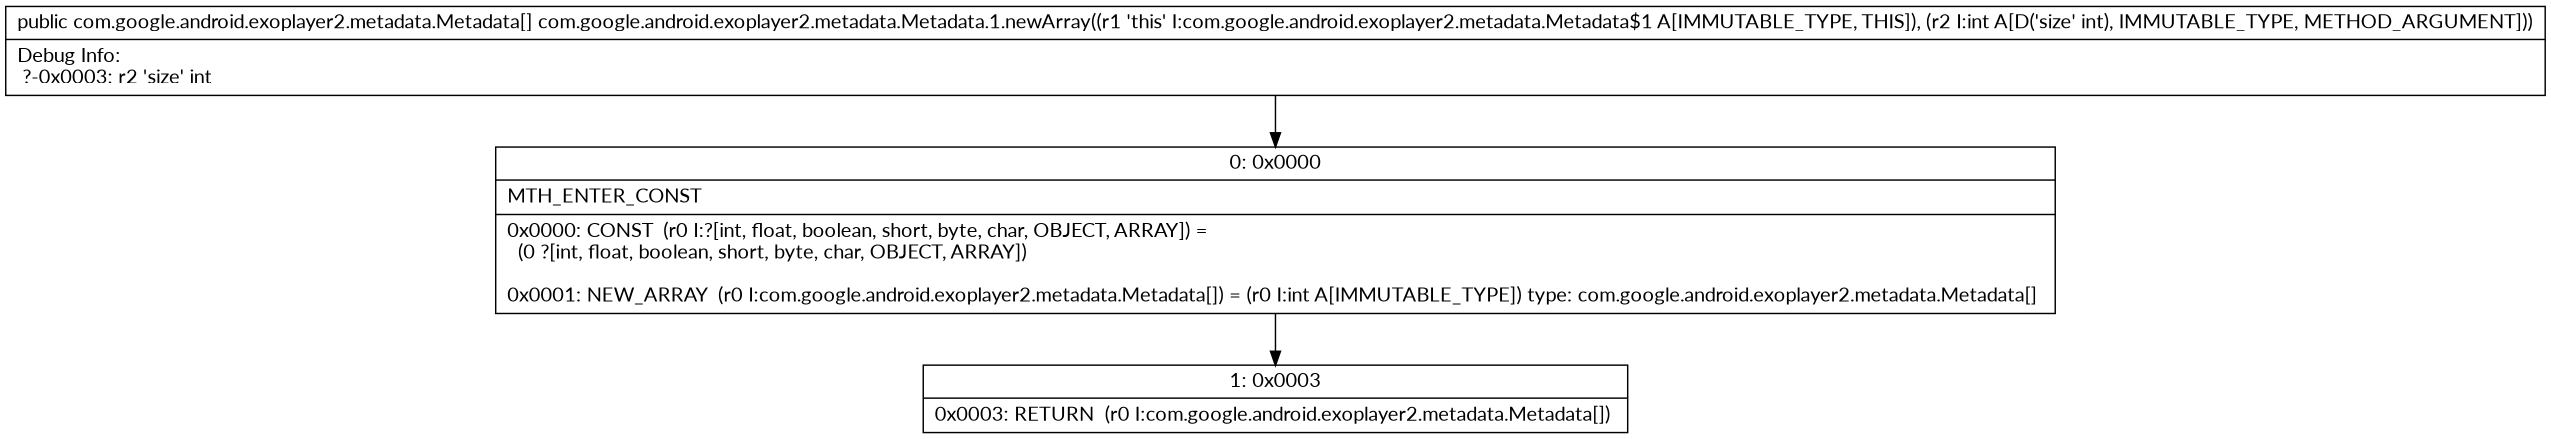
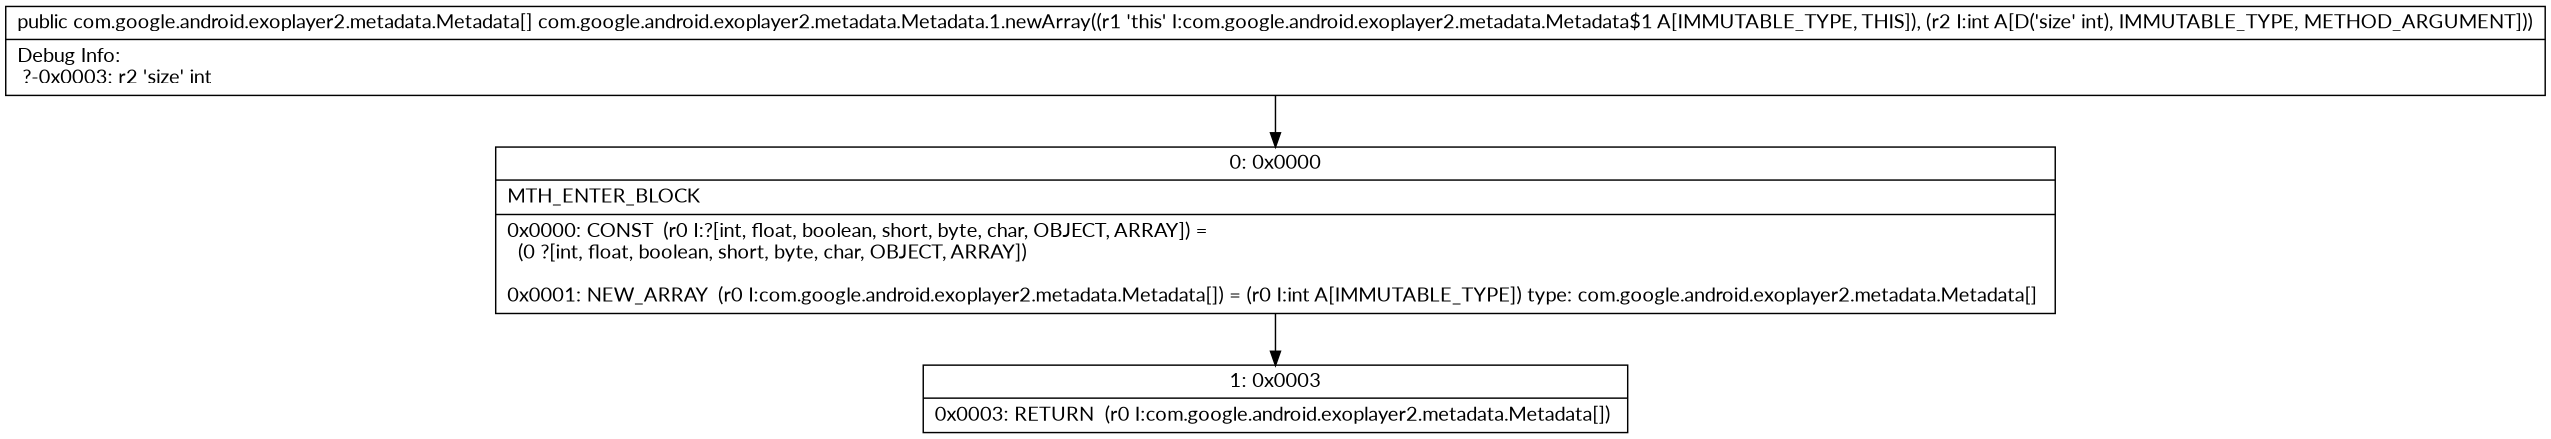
(605, 197) -> (604, 197)
